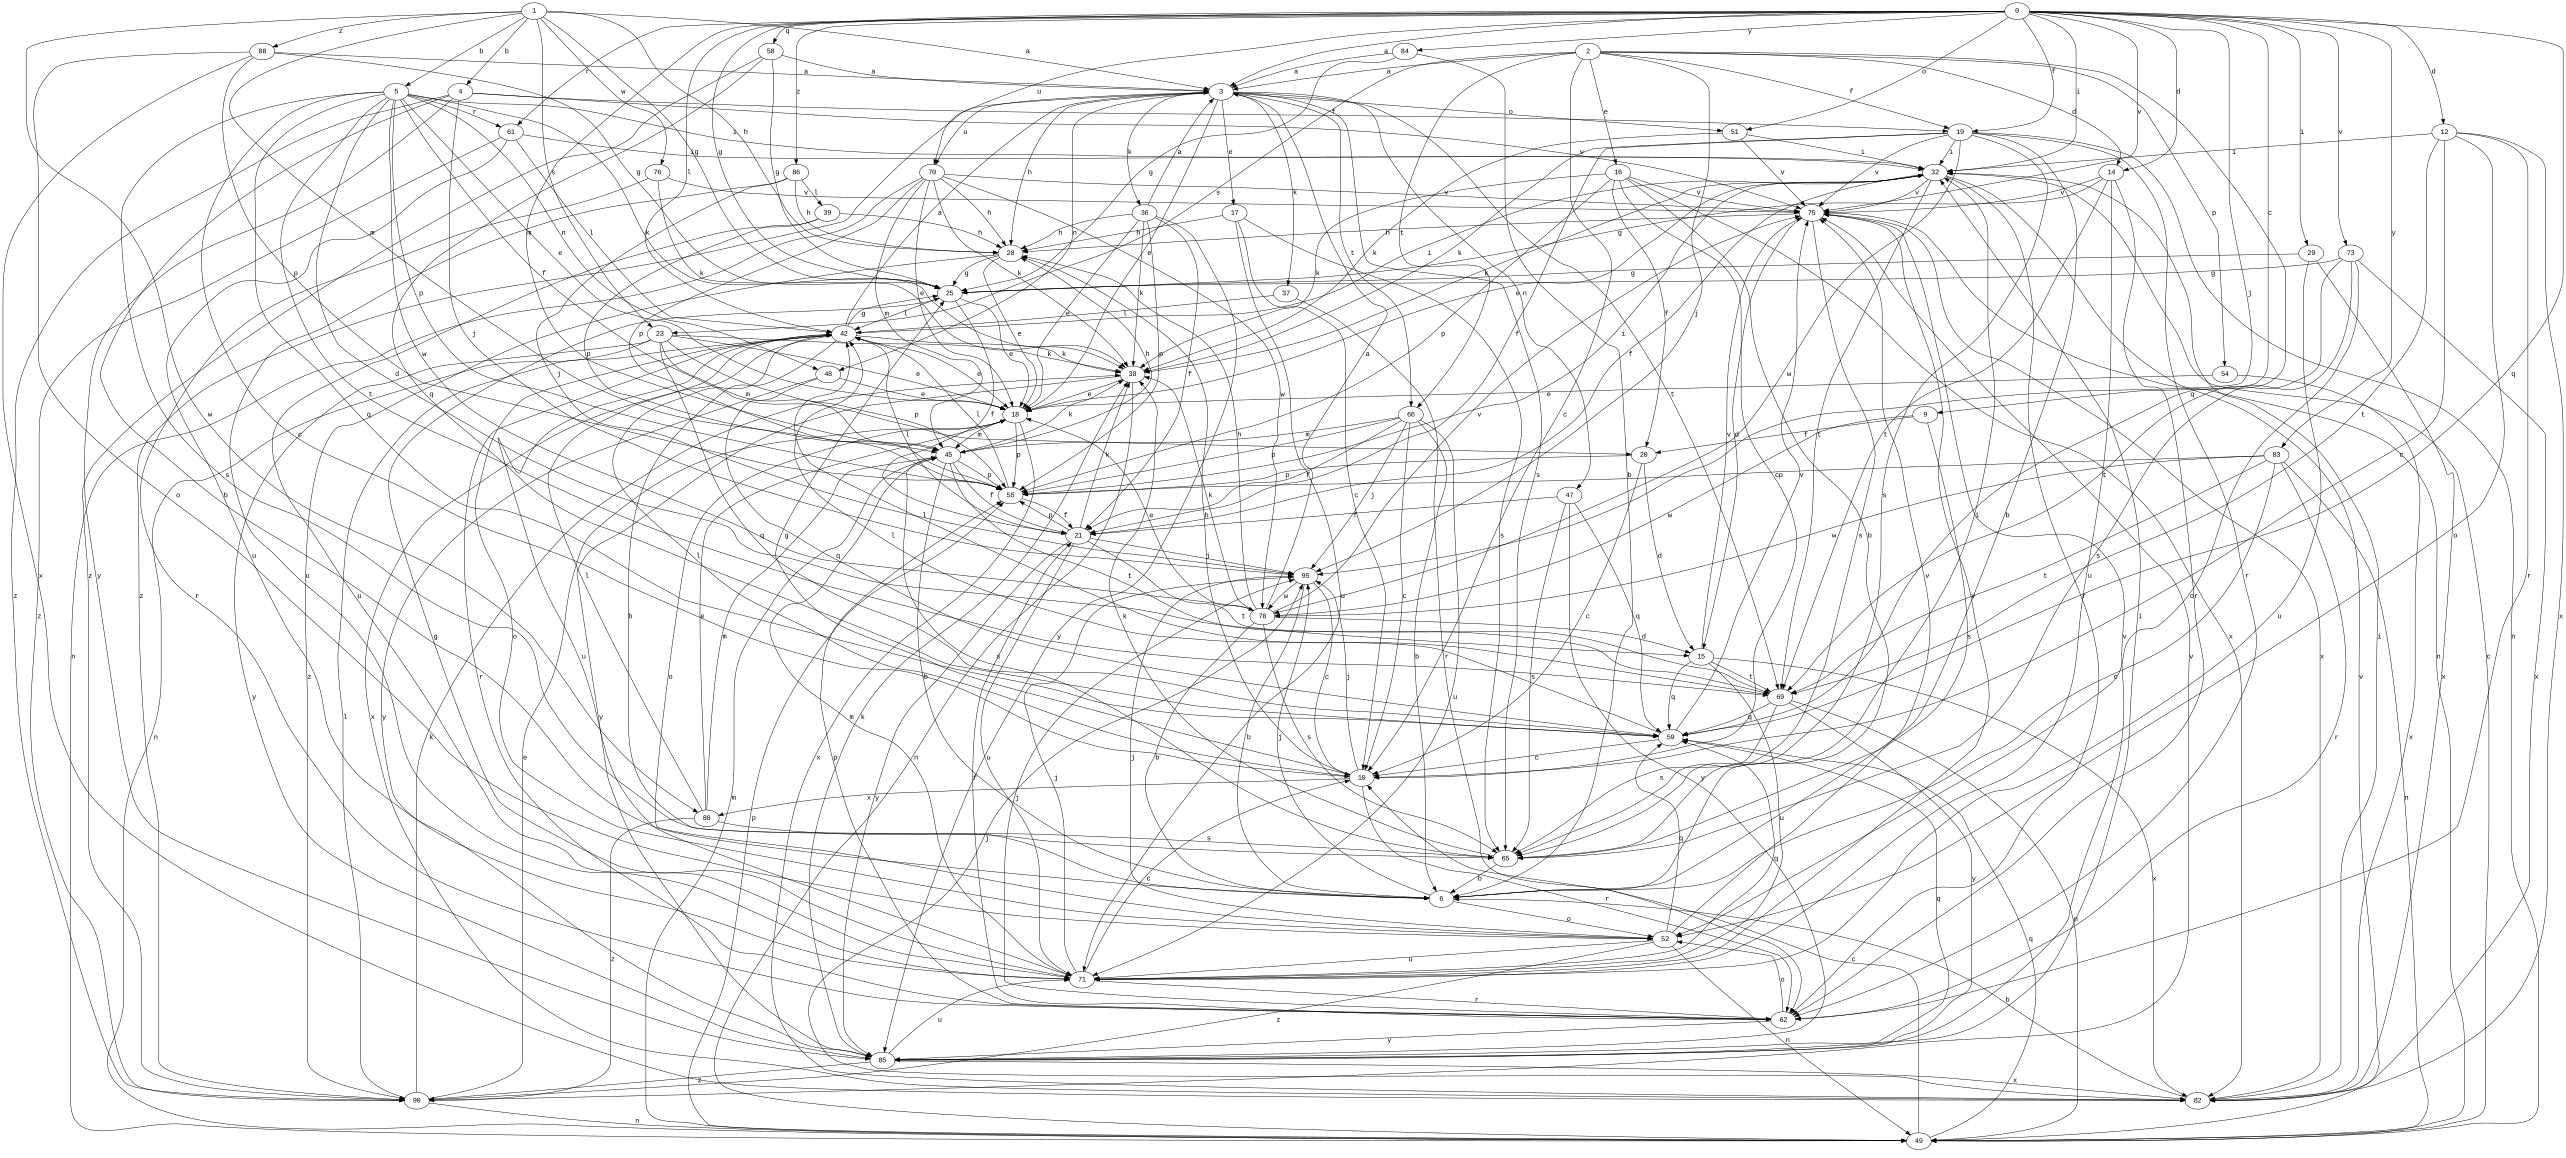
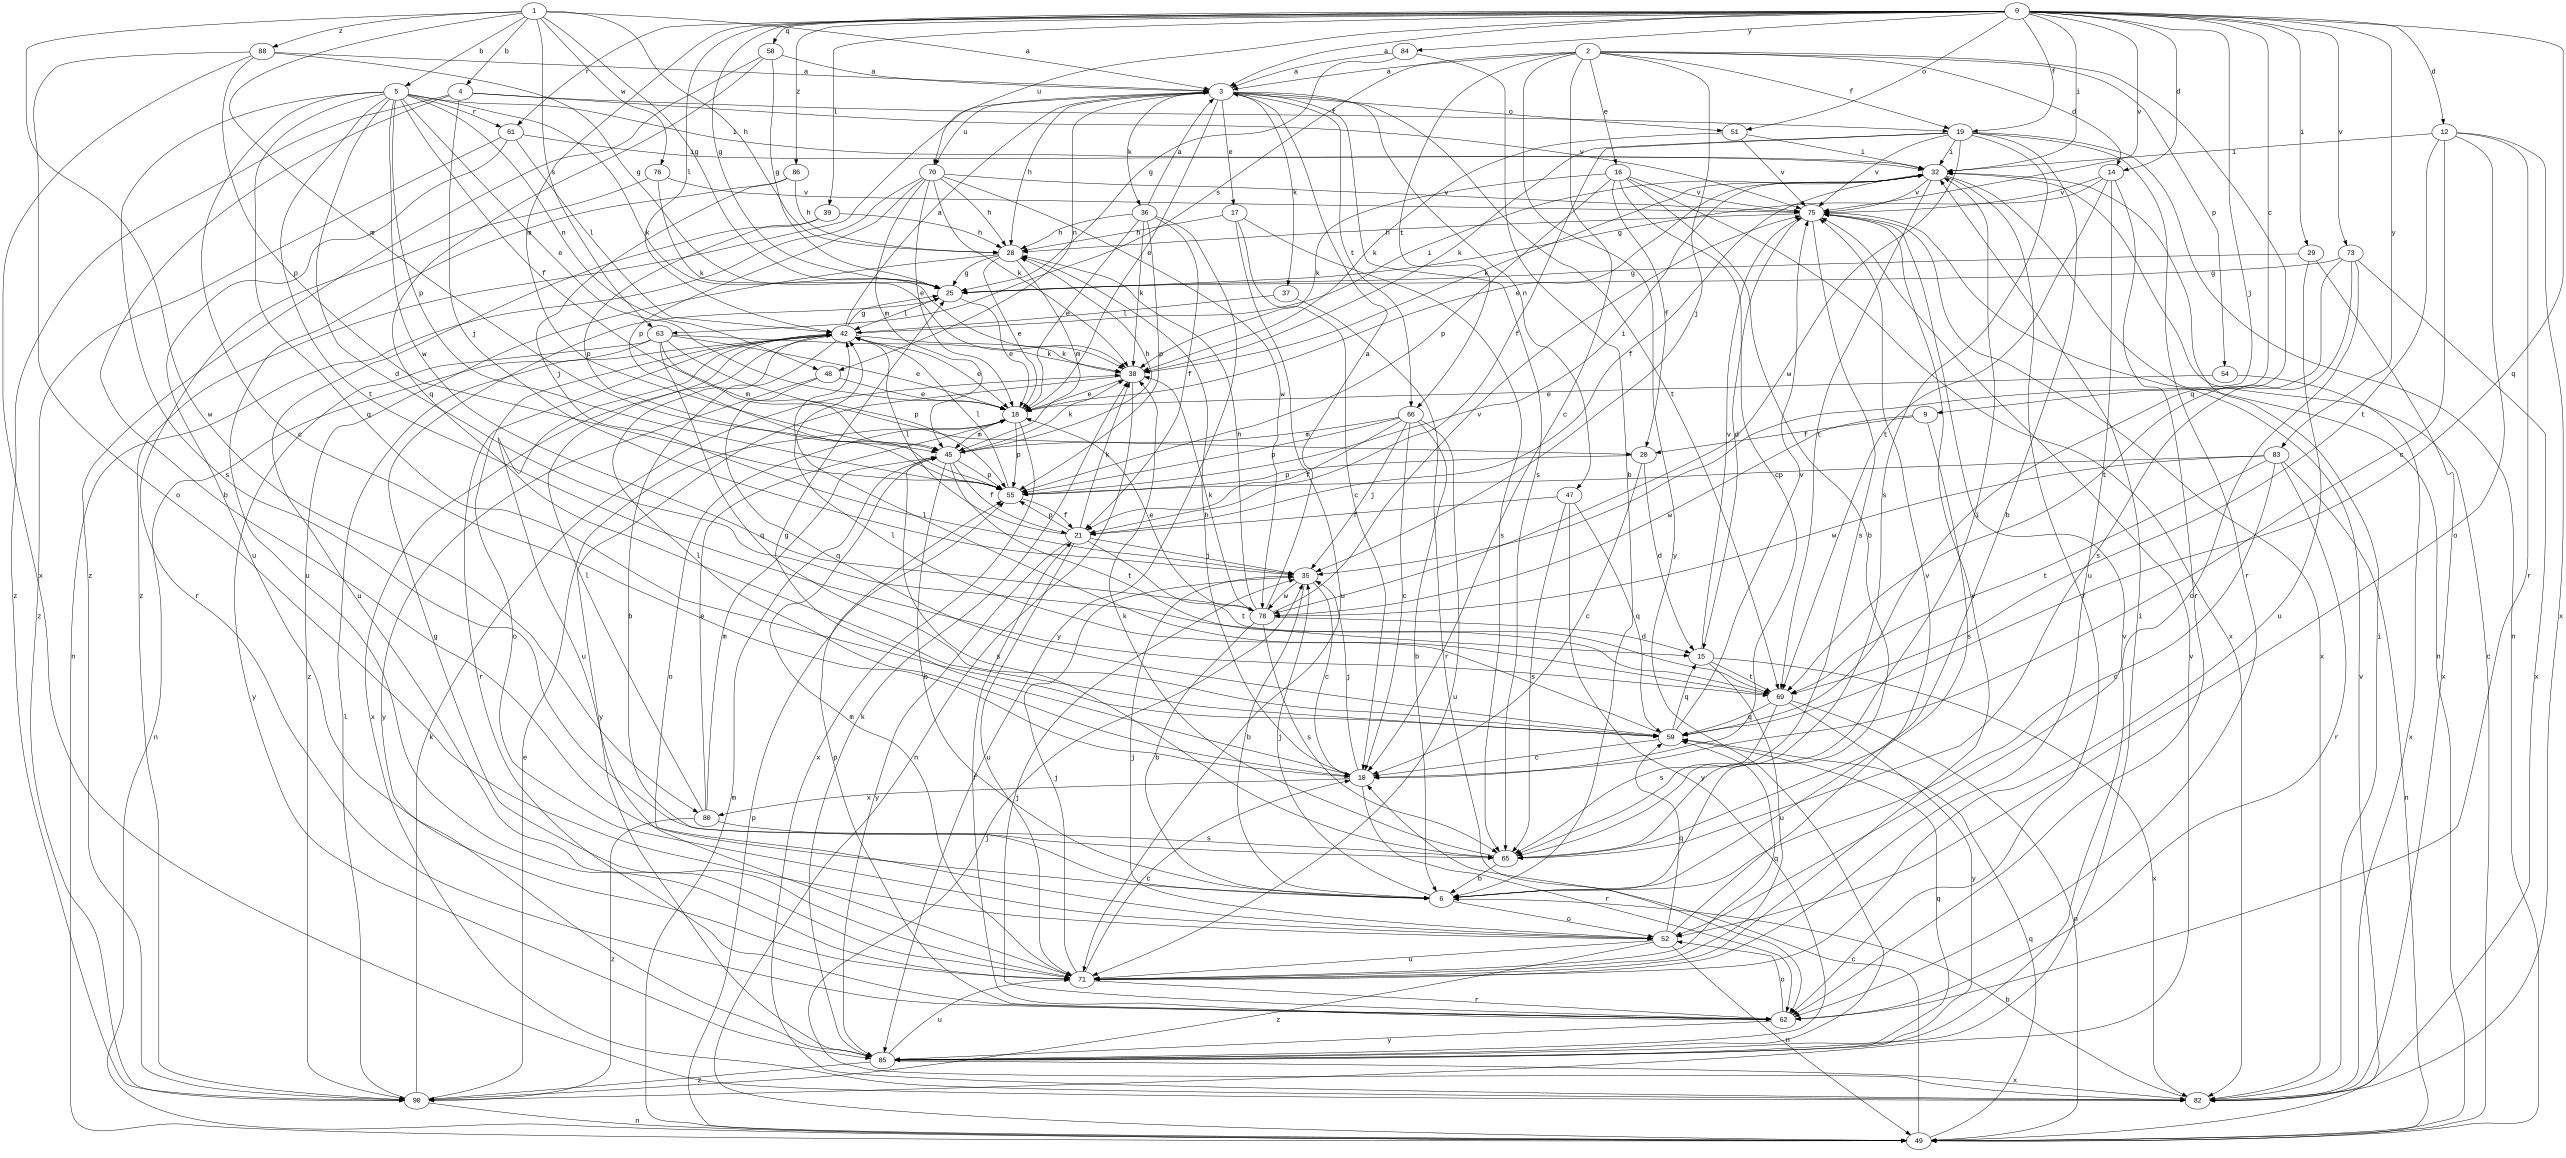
(810, 191) -> (1343, 21)
(660, 334) -> (660, 334)
none -> (1080, 374)
(943, 441) -> none
(1306, 576) -> (1306, 576)
(1671, 689) -> (1682, 698)
(121, 746) -> (1869, 923)
